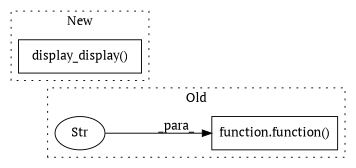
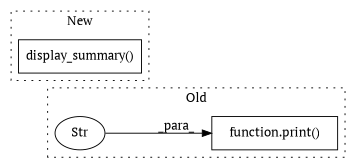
(80, 56) -> (80, 56)
(275, 133) -> (275, 133)
